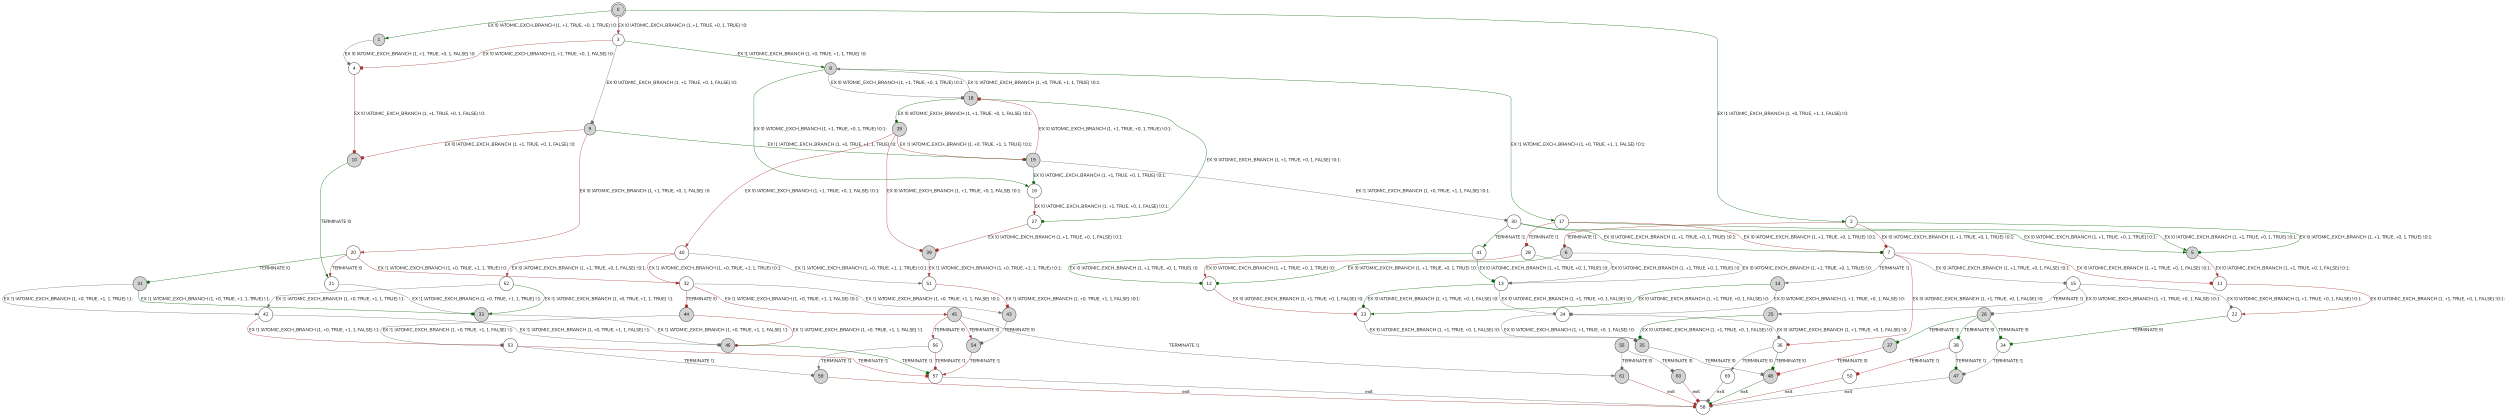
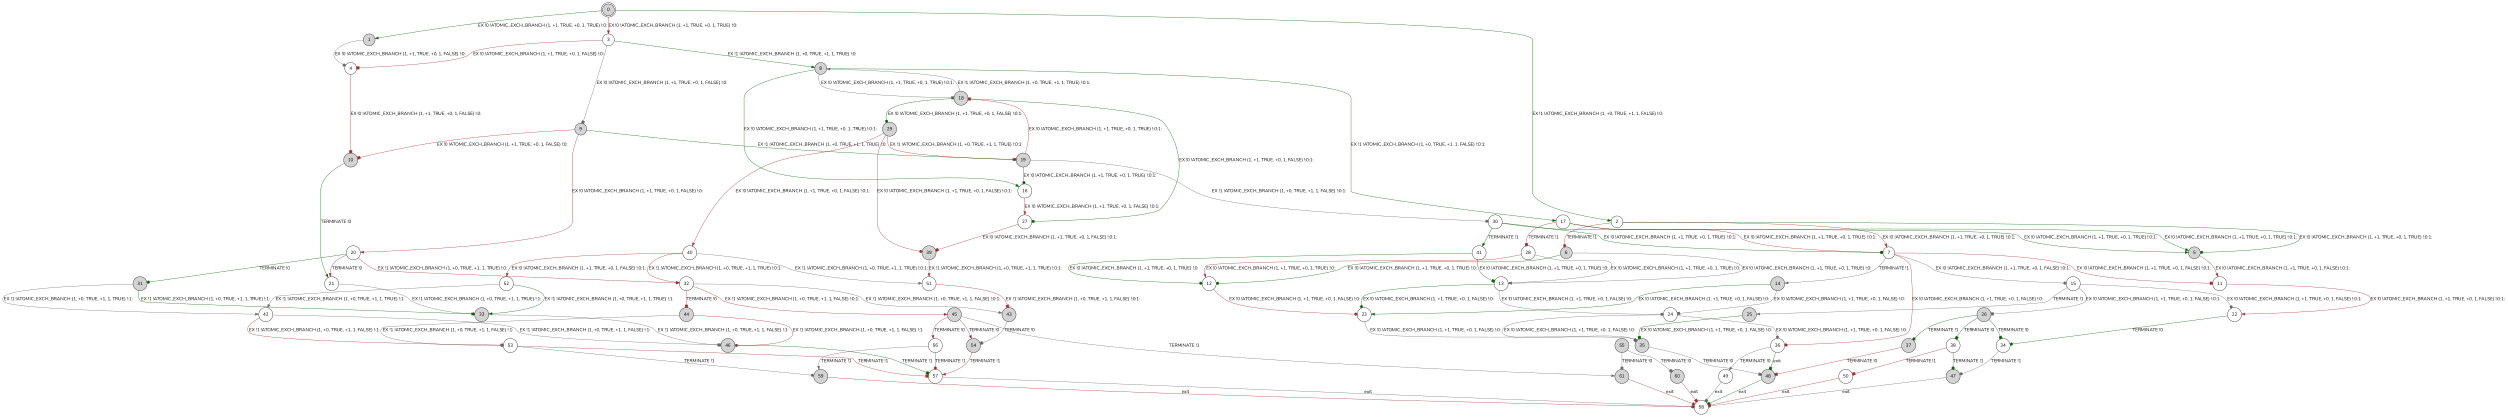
(1876, 233) -> (1784, 225)
(1791, 361) -> (1777, 361)
(1728, 376) -> (1726, 376)
